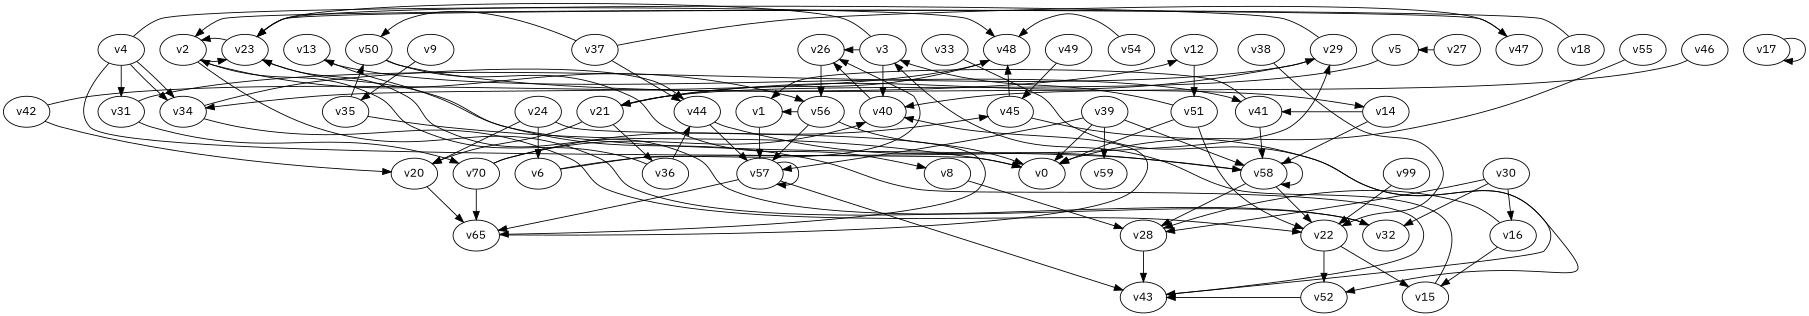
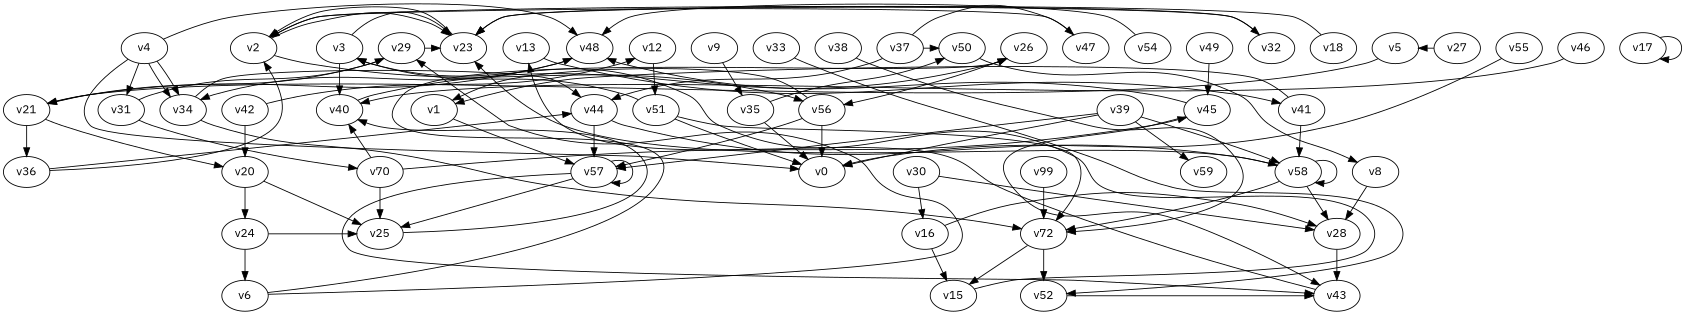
(856, 50) -> none
(1386, 112) -> none
(480, 141) -> (245, 199)
(1446, 205) -> none
(476, 236) -> (380, 234)
(1324, 236) -> (1044, 234)
